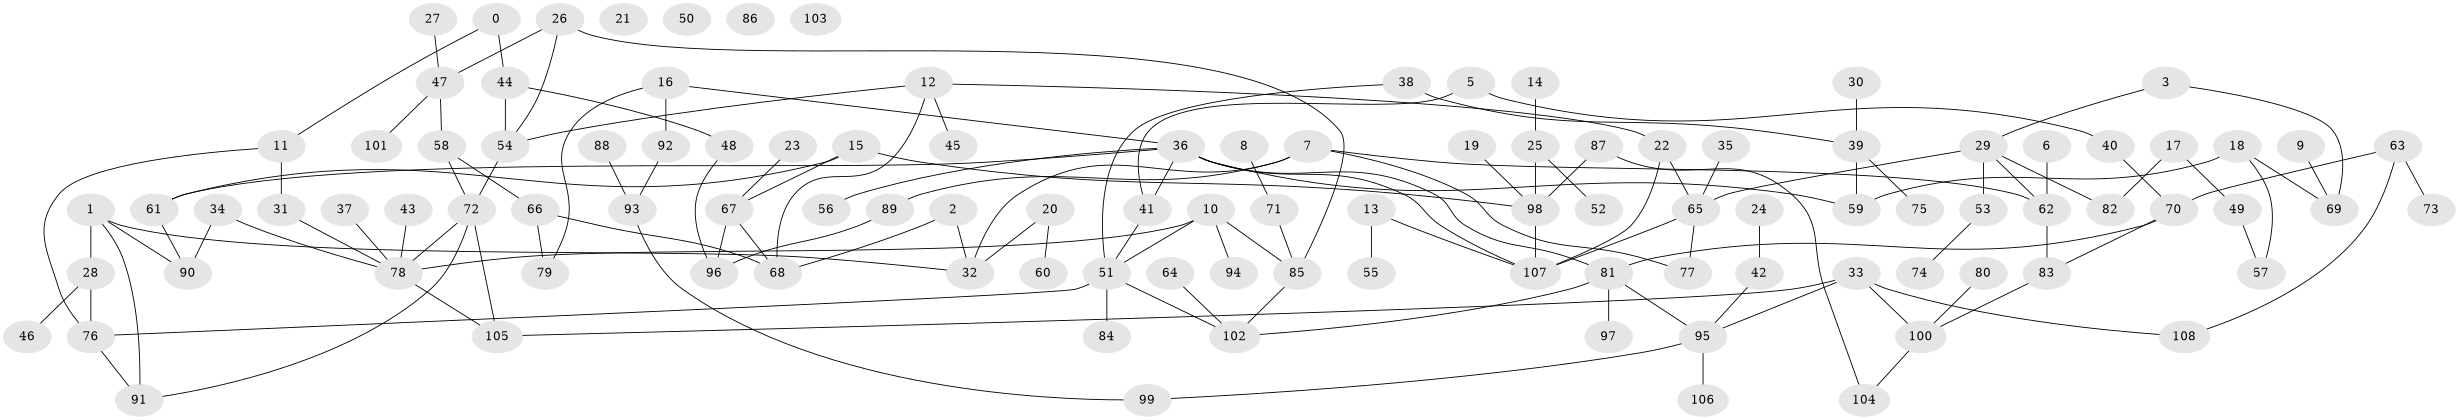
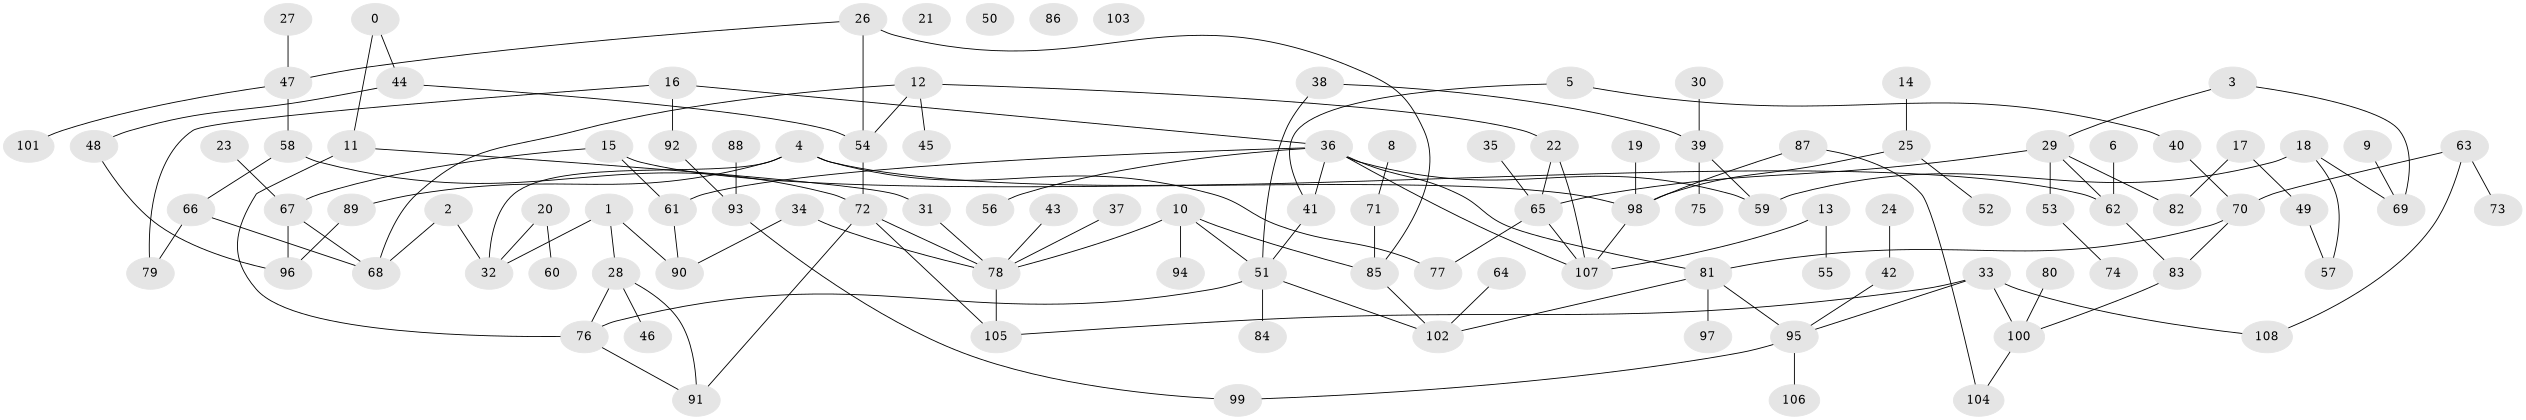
(1308, 146) -> (800, 146)
(134, 301) -> (681, 324)
